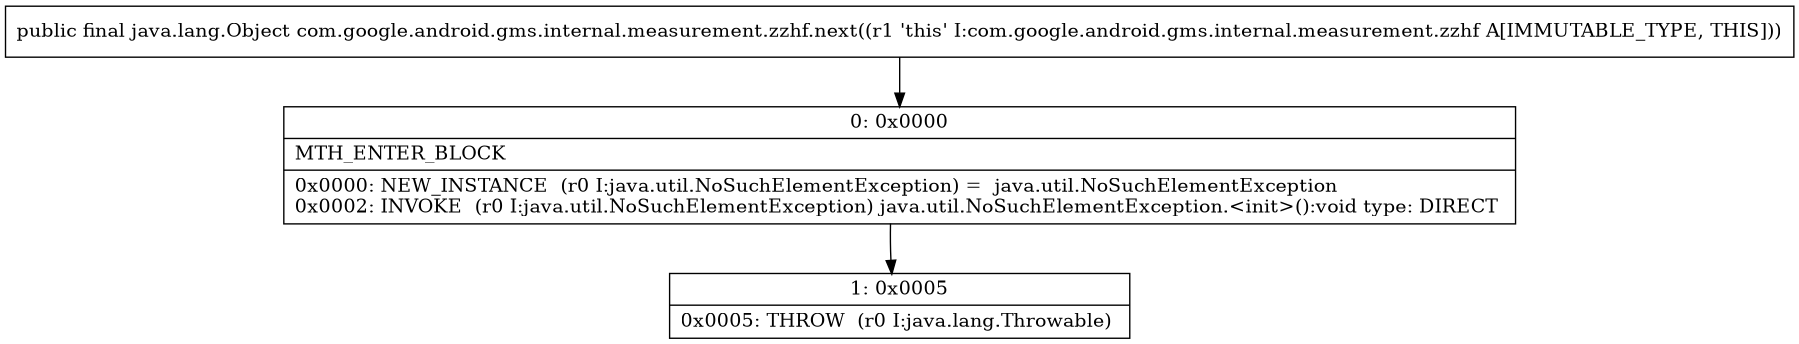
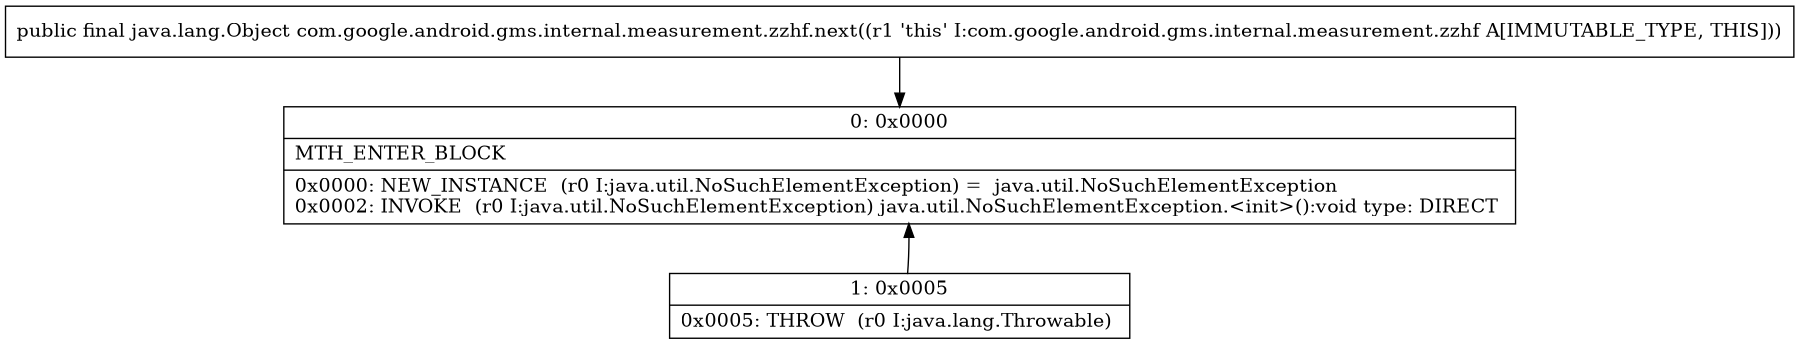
(890, 242) -> (909, 256)
